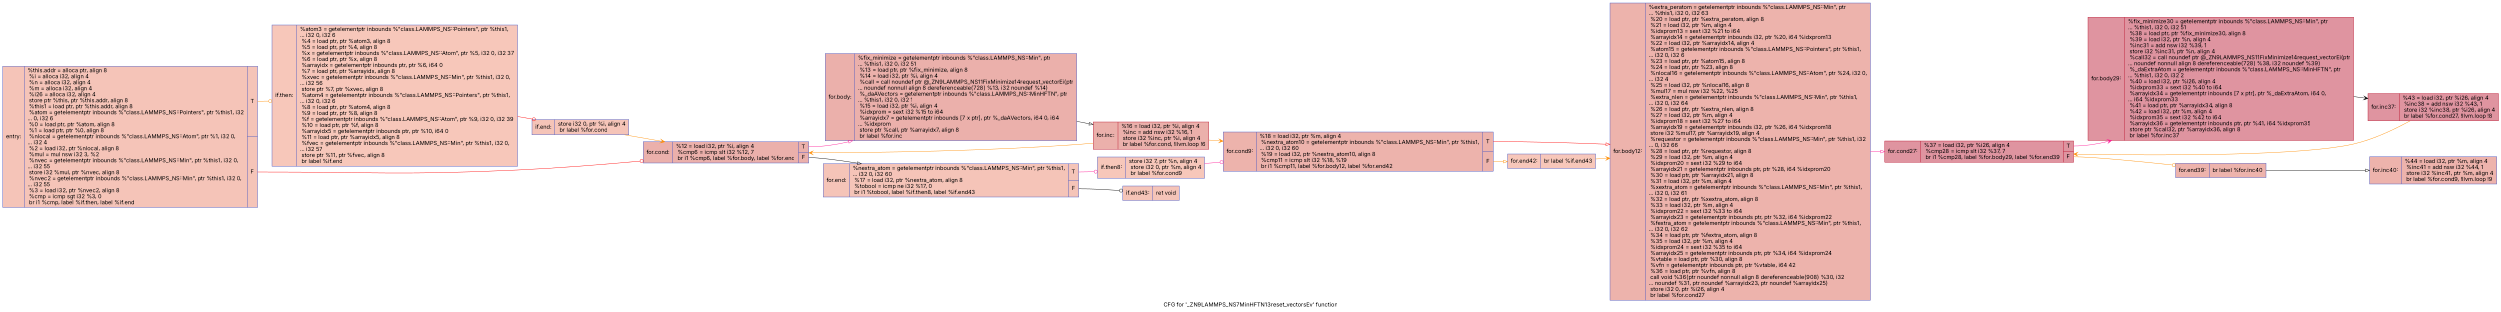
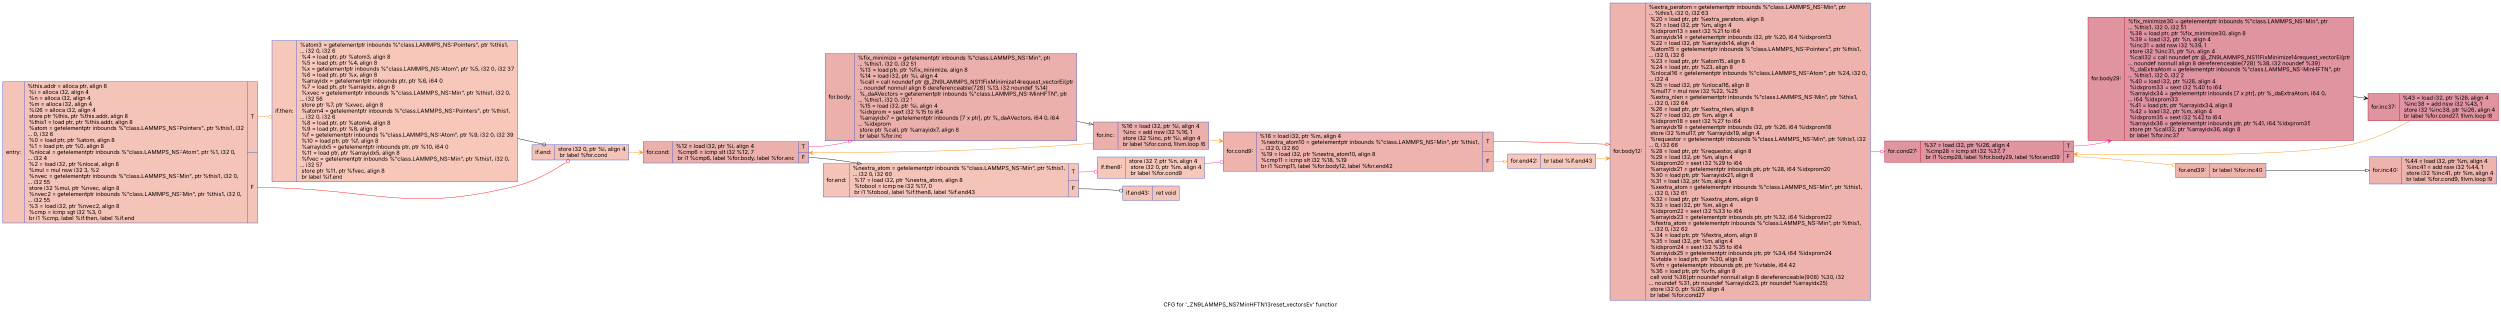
(525, 118) -> (530, 141)
(1151, 136) -> (1151, 136)
(449, 172) -> (415, 199)
